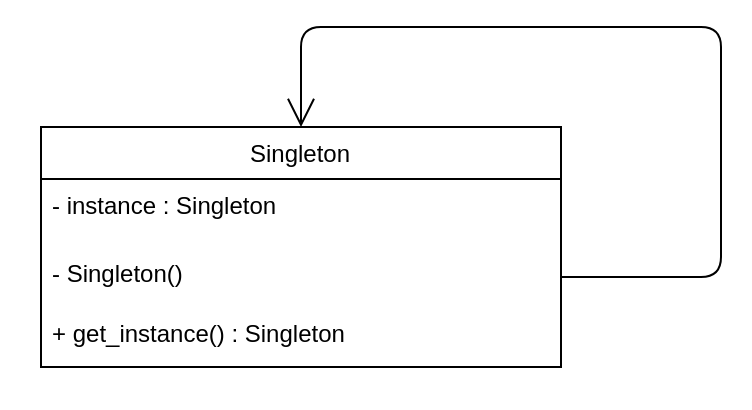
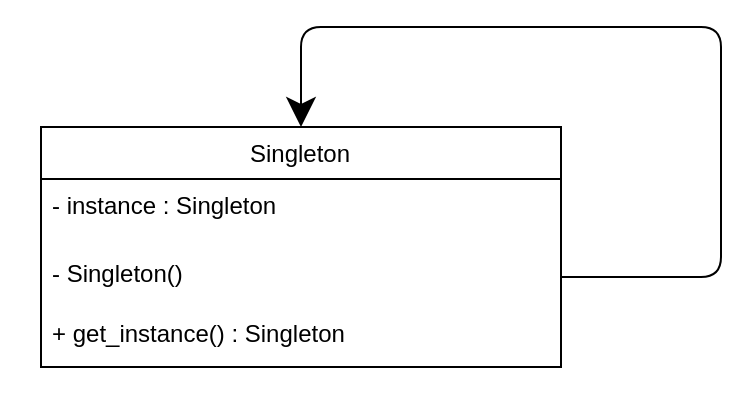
(301, 110) -> (301, 103)
